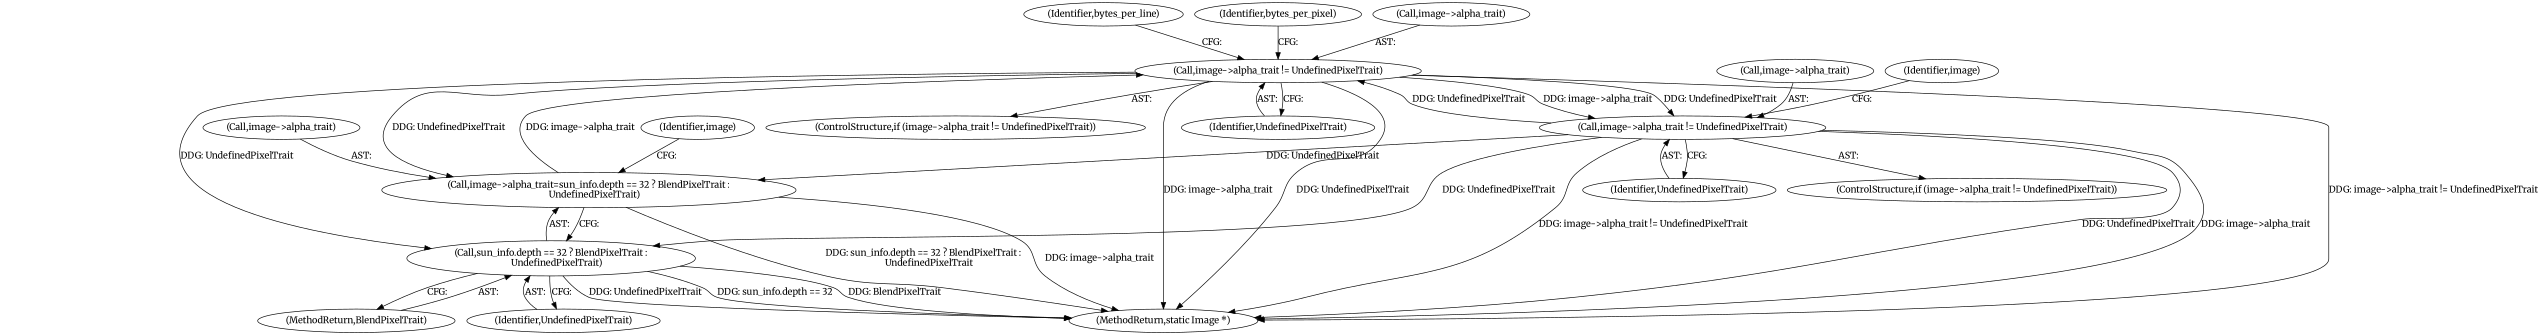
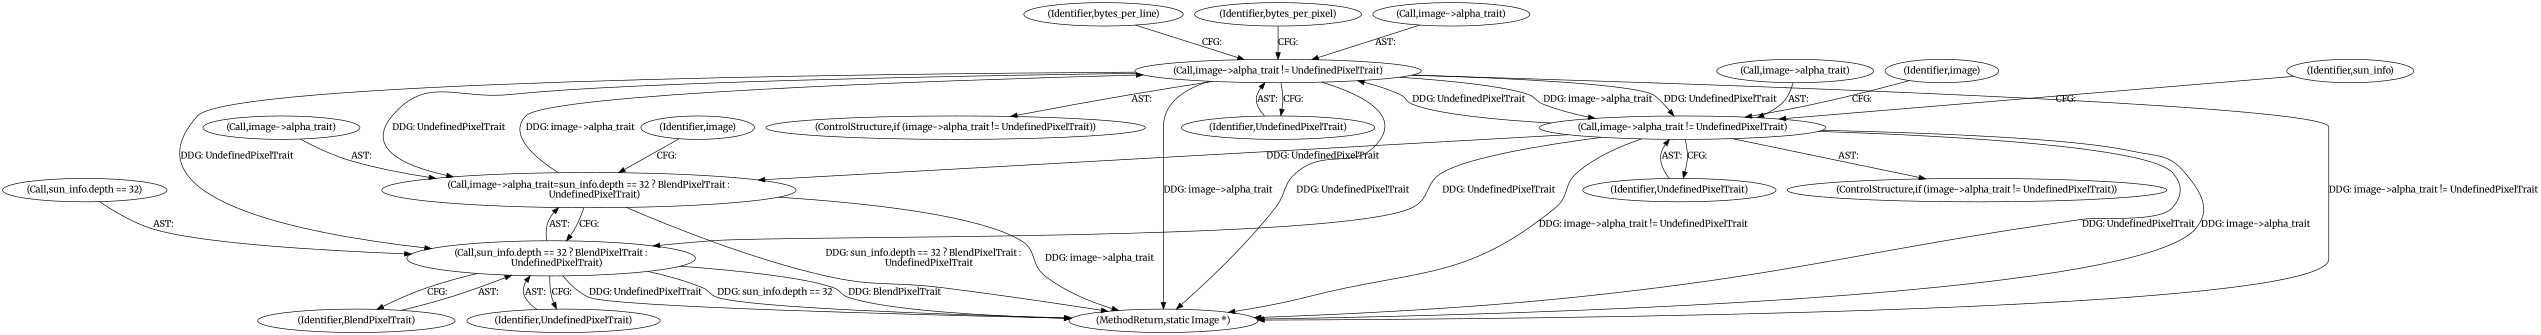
none -> (2350, 71)
none -> (85, 190)
(356, 321) -> (356, 321)
